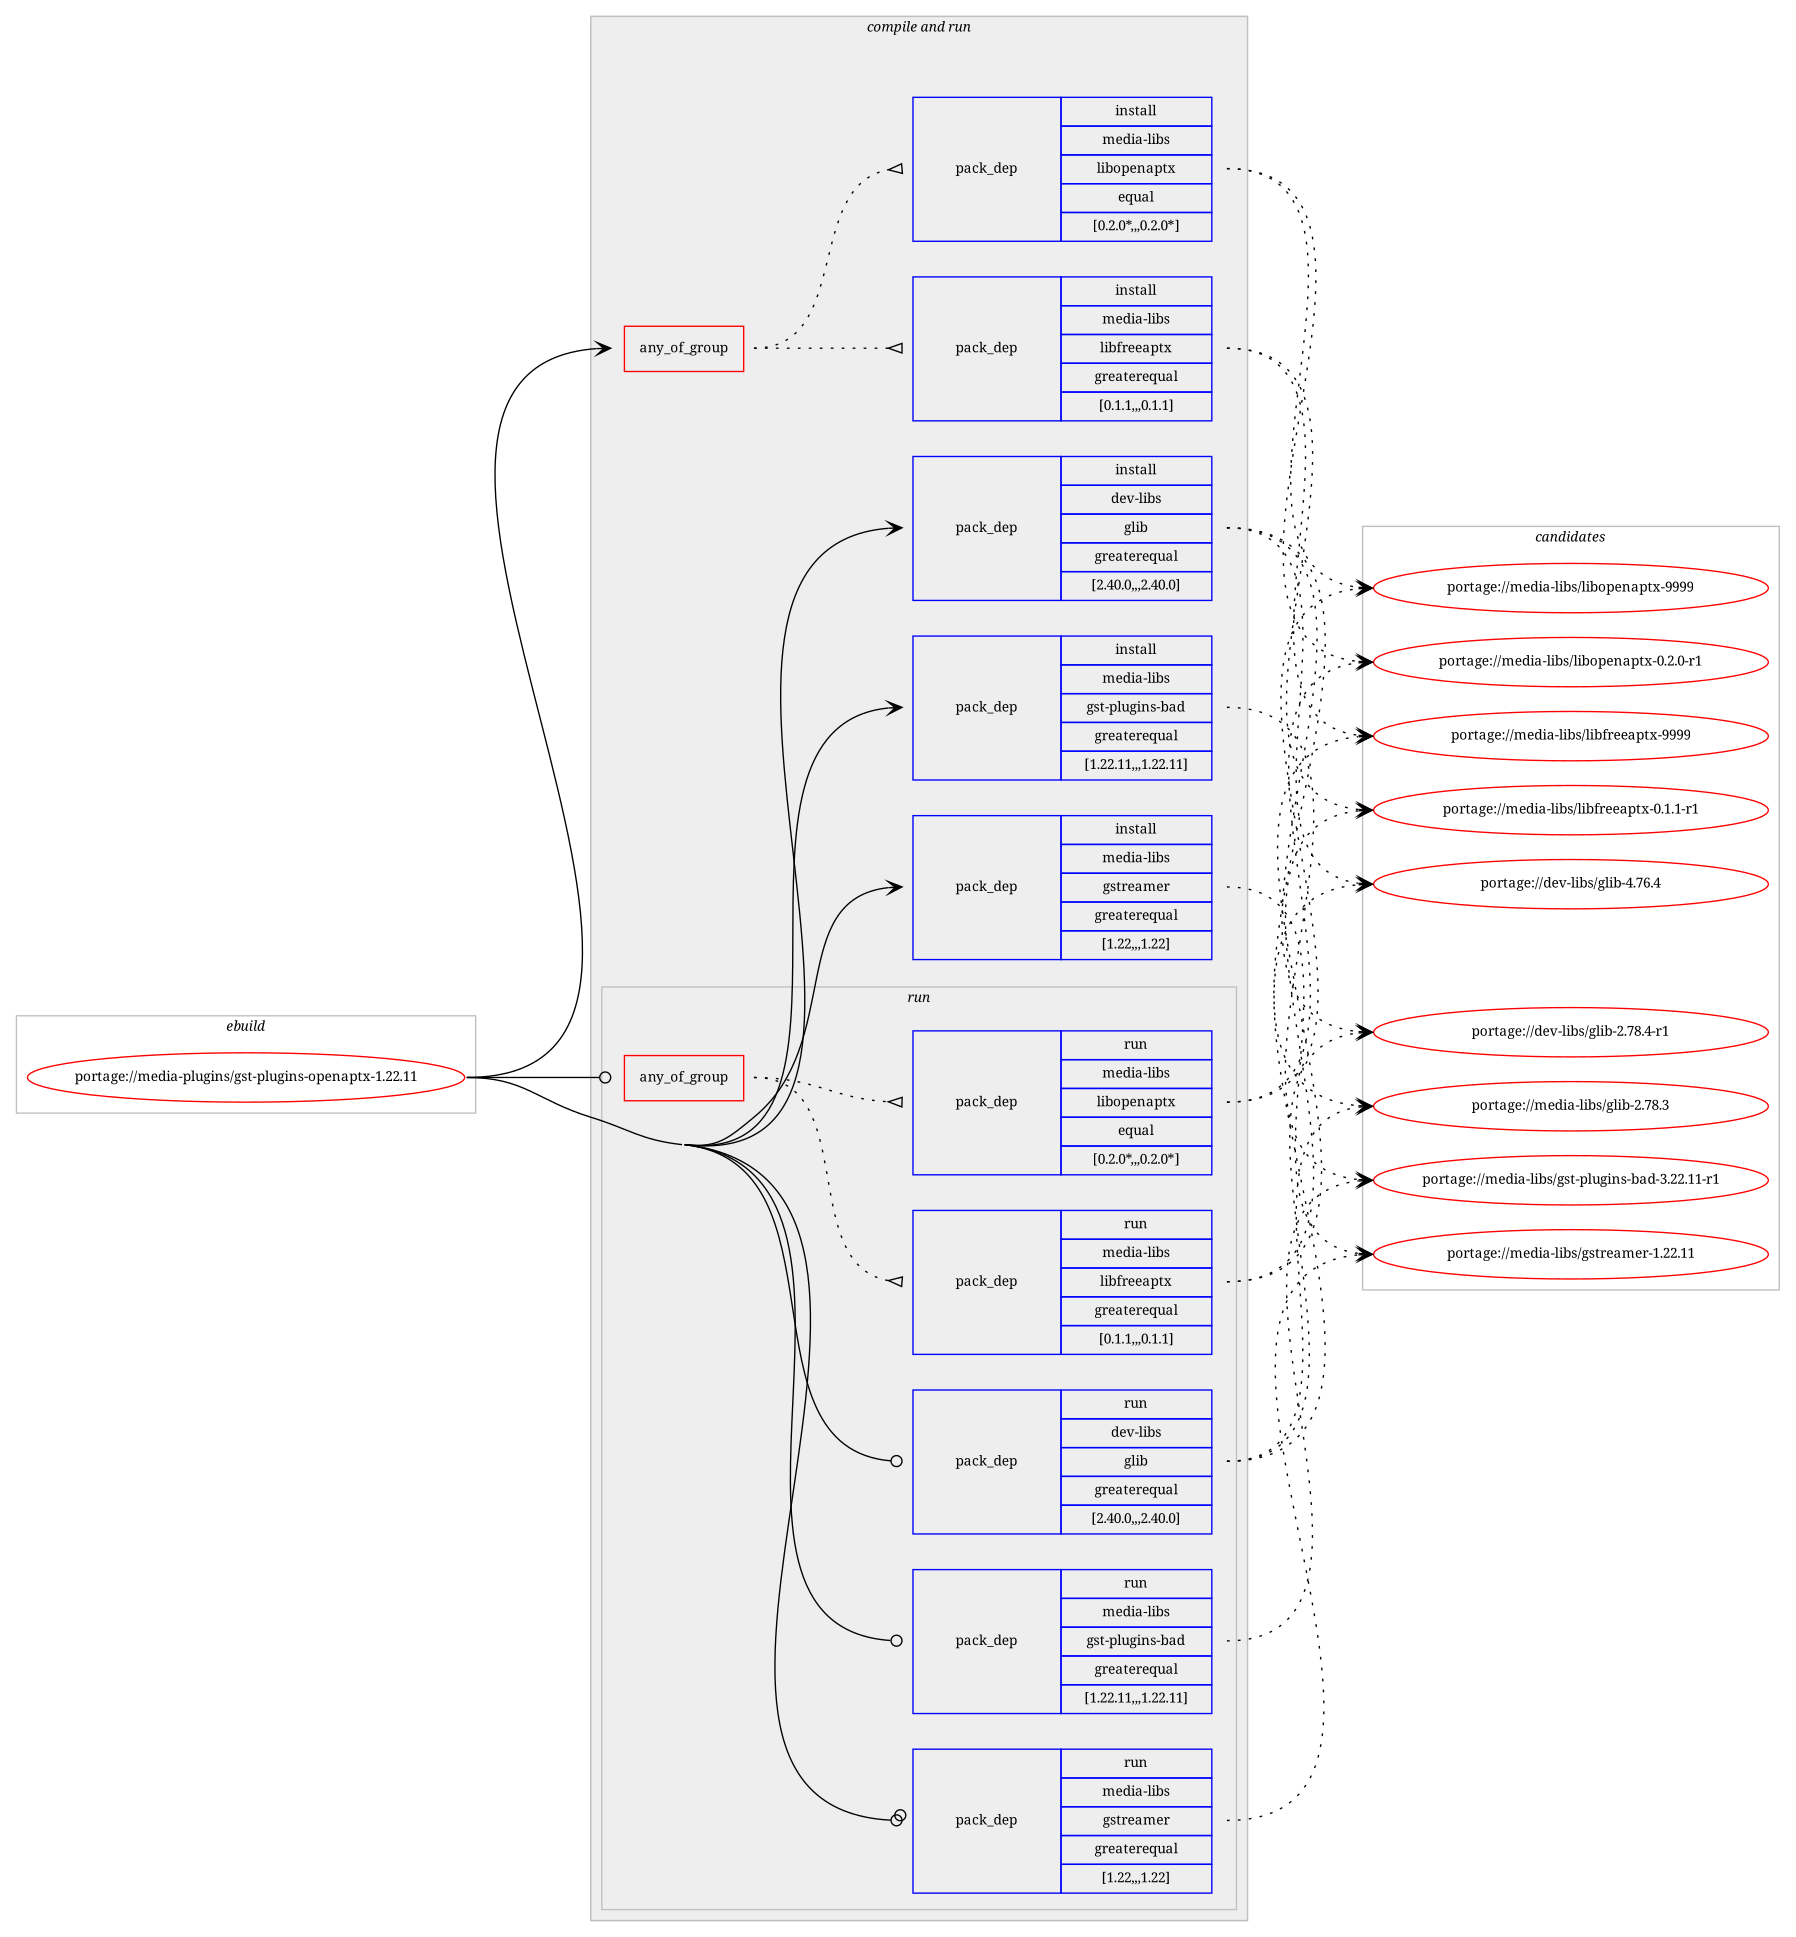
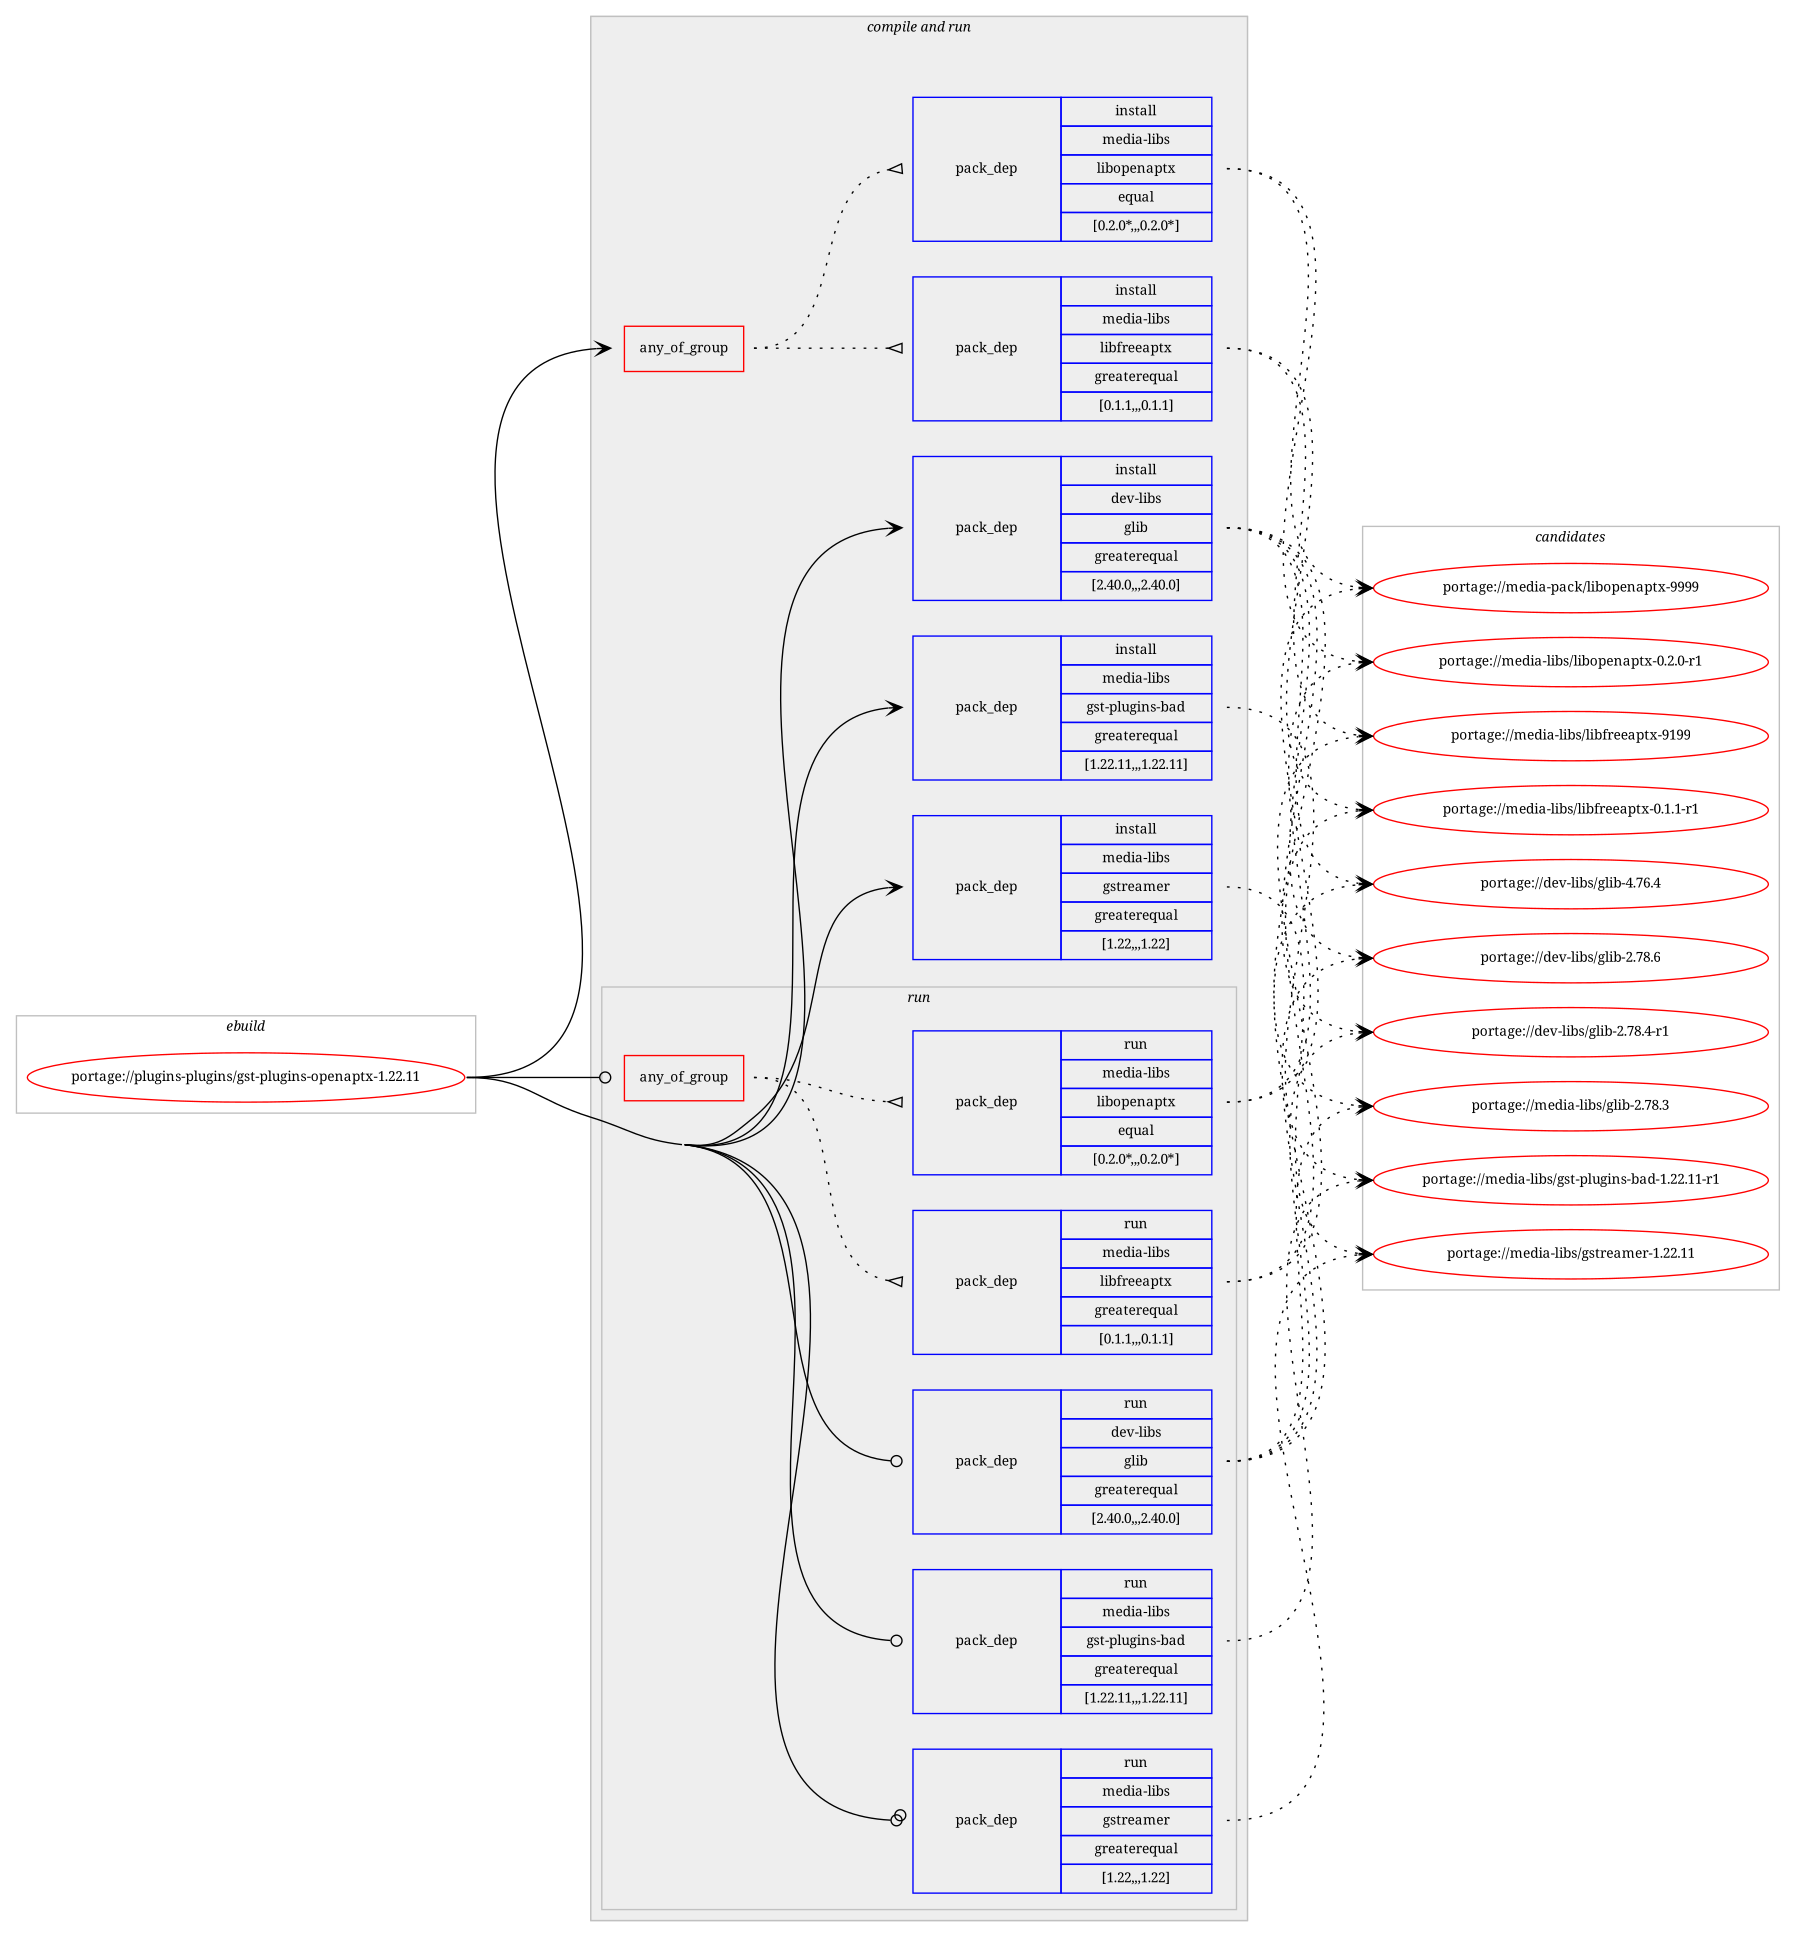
(1571, 588) -> (1571, 588)
(1571, 736) -> (1571, 736)
none -> (1571, 958)
(246, 1077) -> (246, 1077)
(1571, 1180) -> (1571, 1180)
